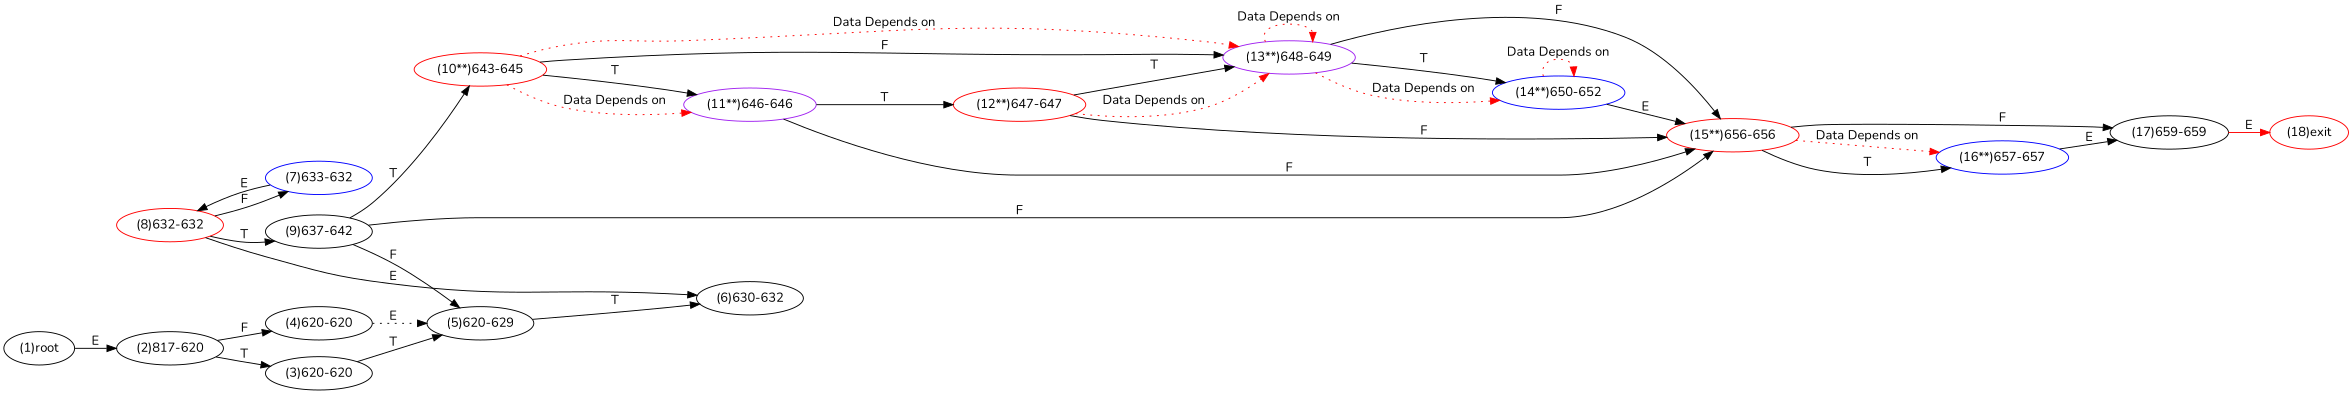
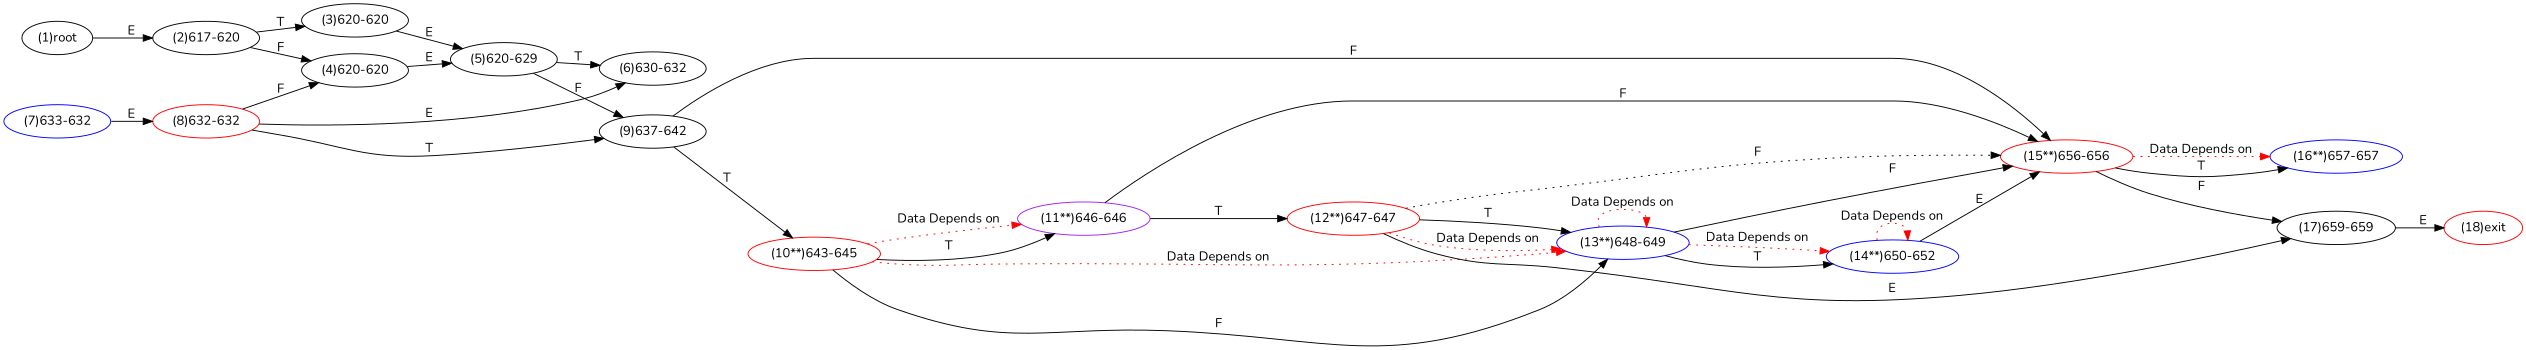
(1289, 57) -> (1623, 243)
(2244, 132) -> (2415, 228)
(1363, 137) -> (1697, 169)
(2084, 145) -> (1831, 300)
(247, 207) -> (276, 97)
(404, 270) -> (574, 93)
(395, 323) -> (425, 65)
(393, 342) -> (429, 33)
(170, 348) -> (206, 38)
